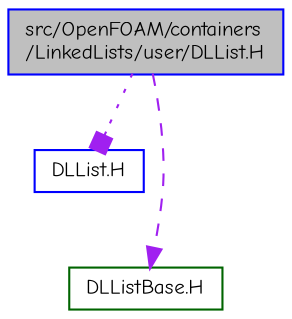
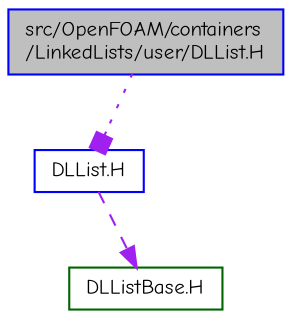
(163, 161) -> (113, 220)
